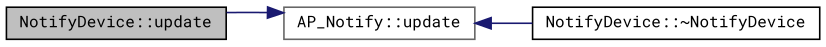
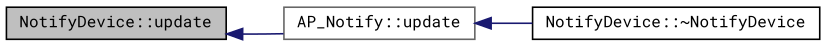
(247, 12) -> (263, 34)
